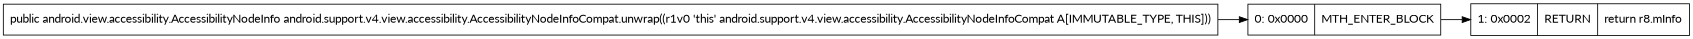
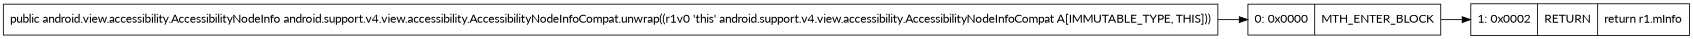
(1644, 19) -> (1644, 19)
